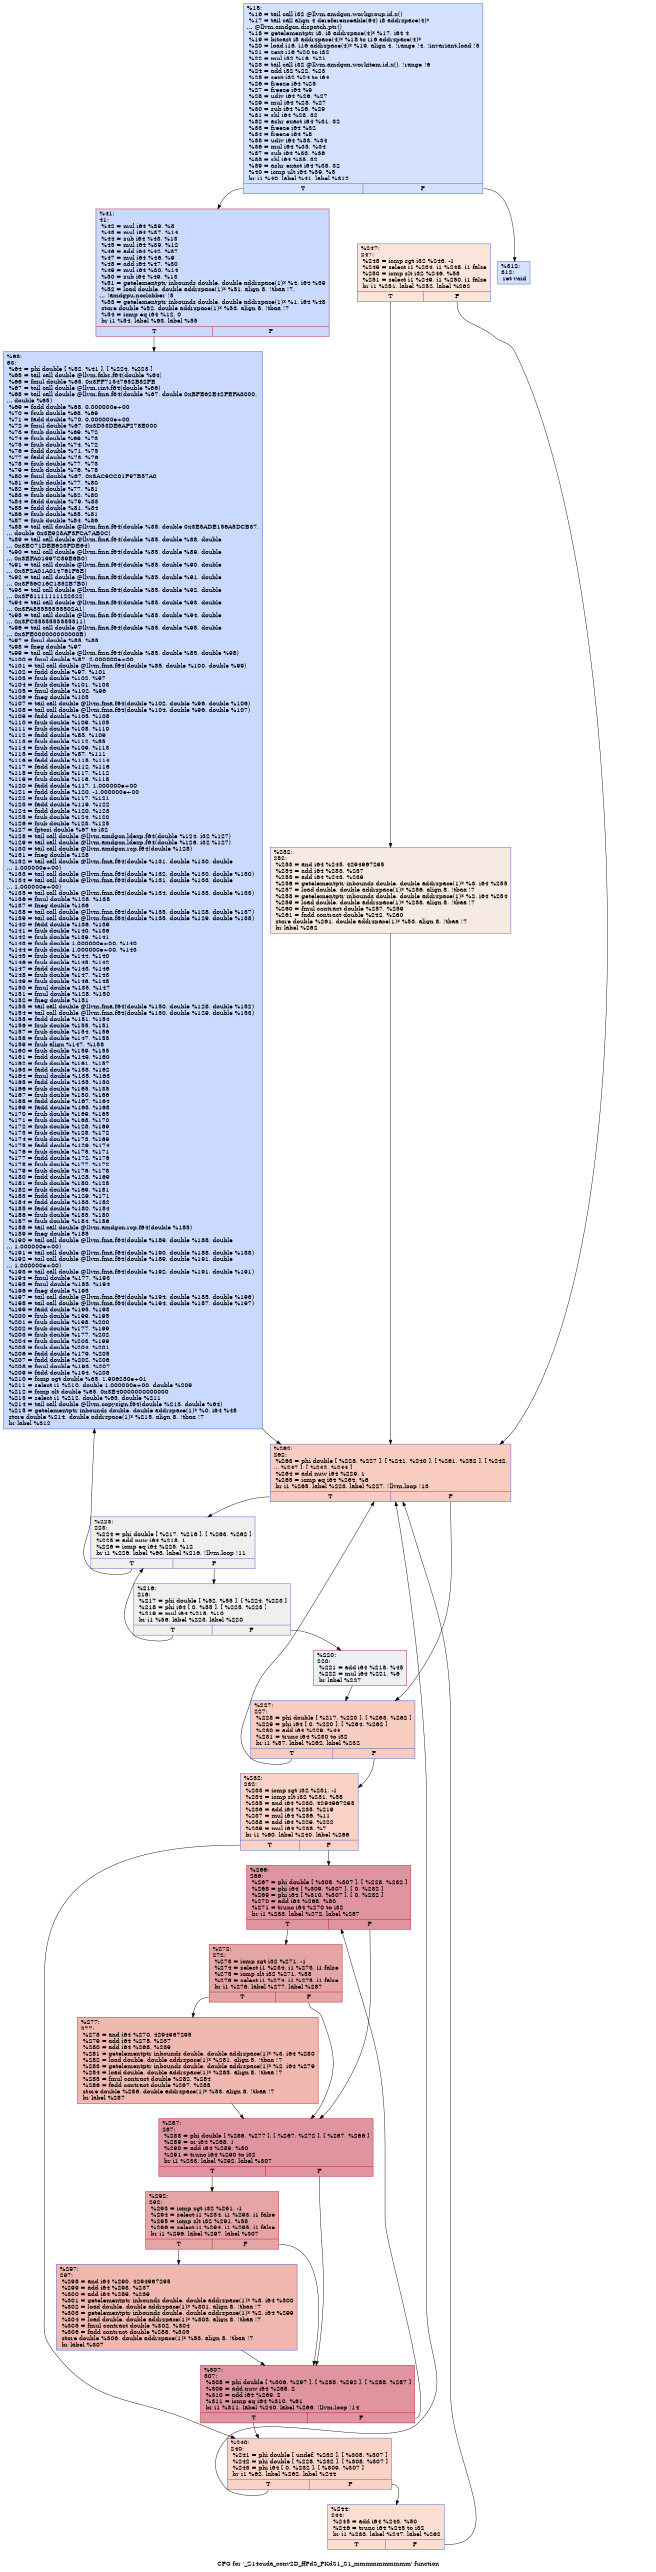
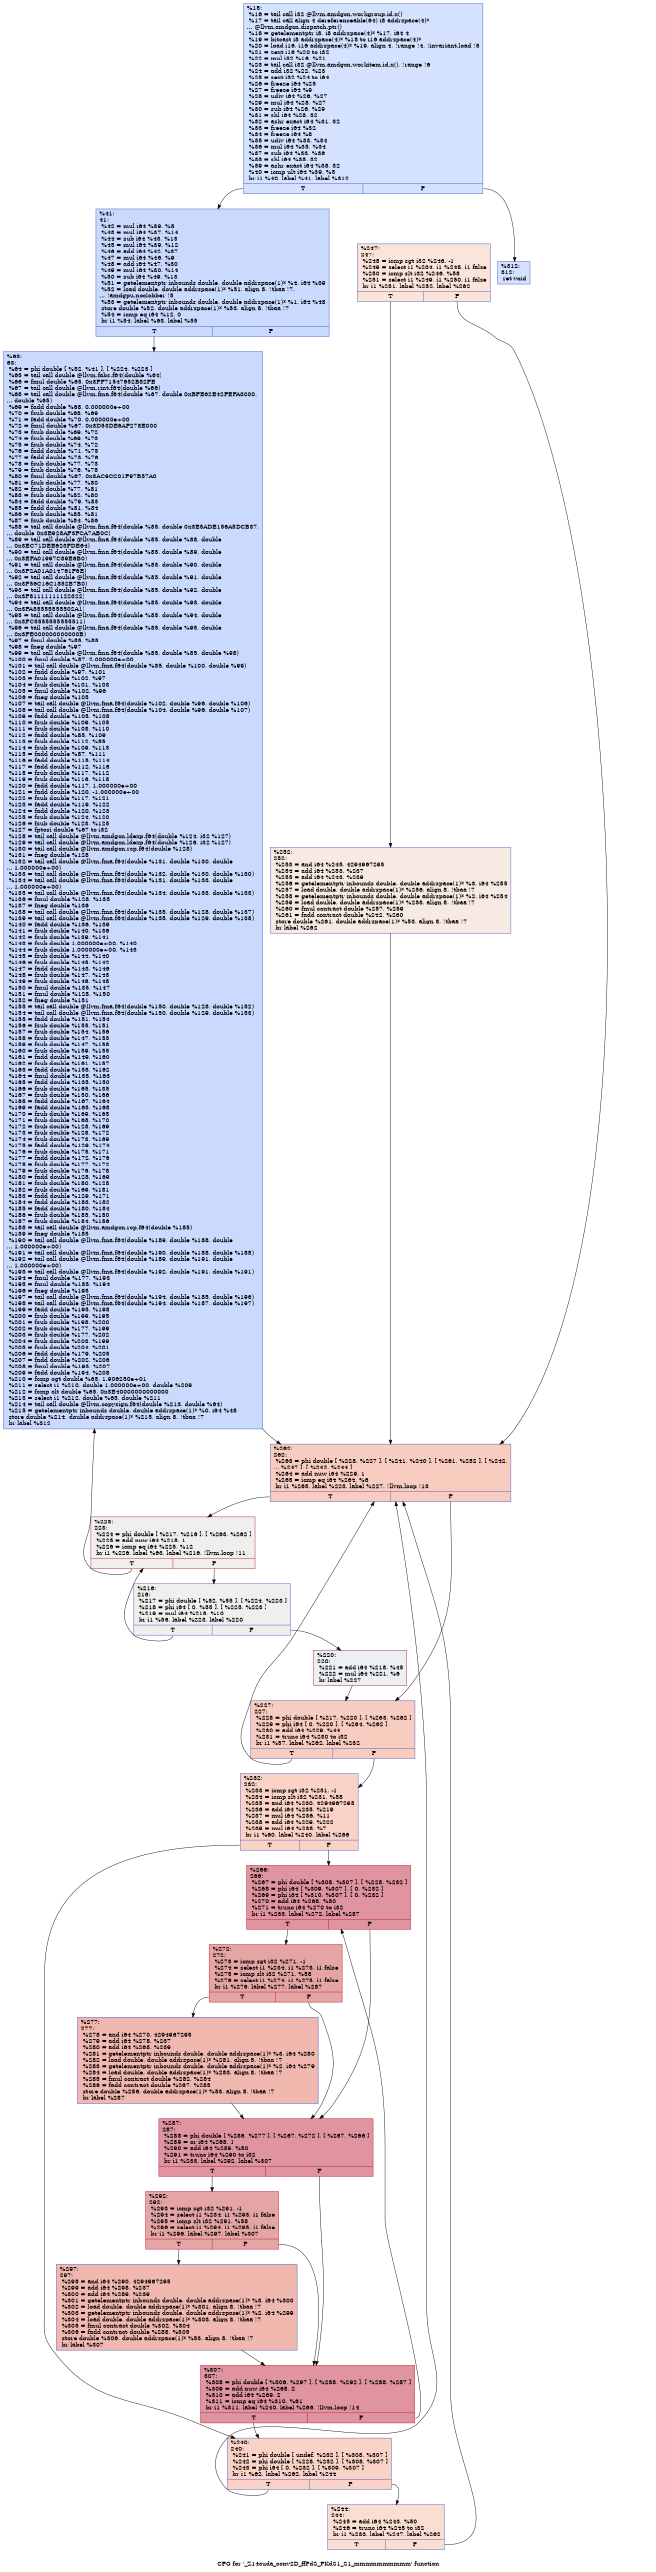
(213, 273) -> (213, 273)
(56, 1045) -> (58, 1045)
(173, 1543) -> (173, 1543)
(198, 2060) -> (198, 2060)
